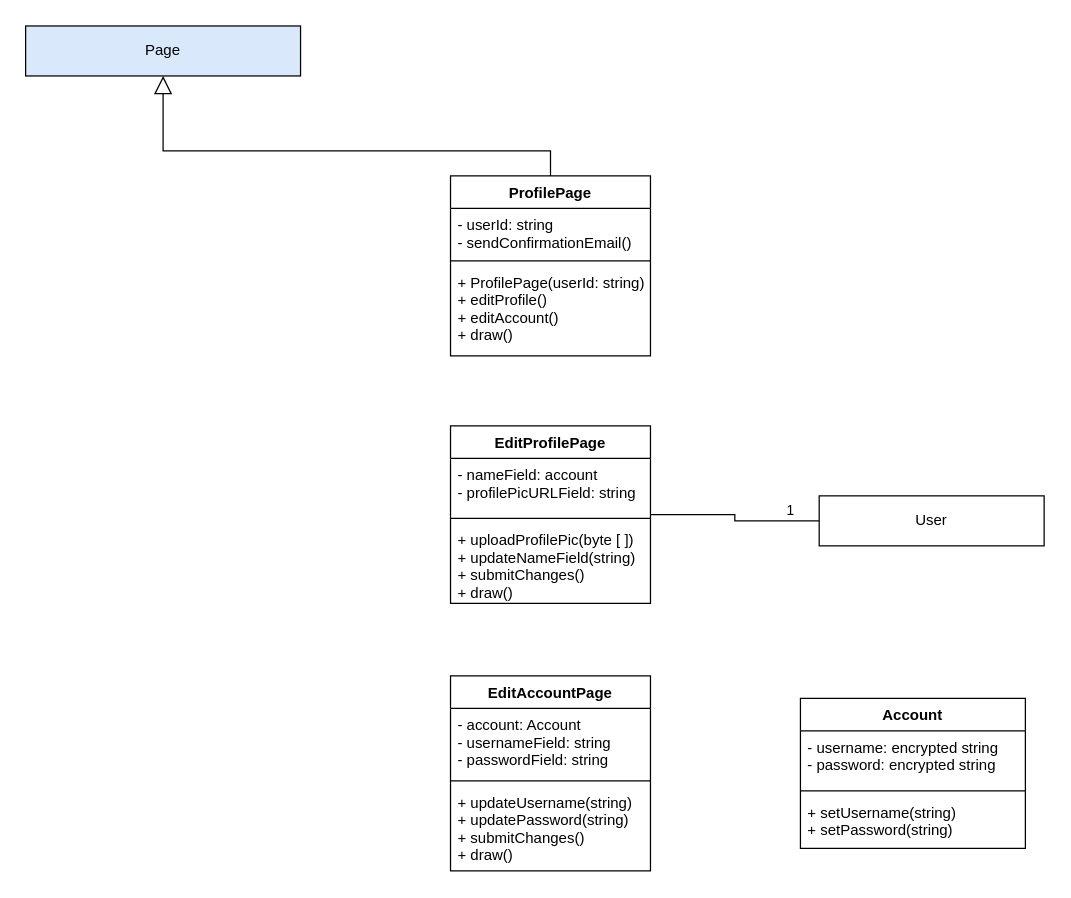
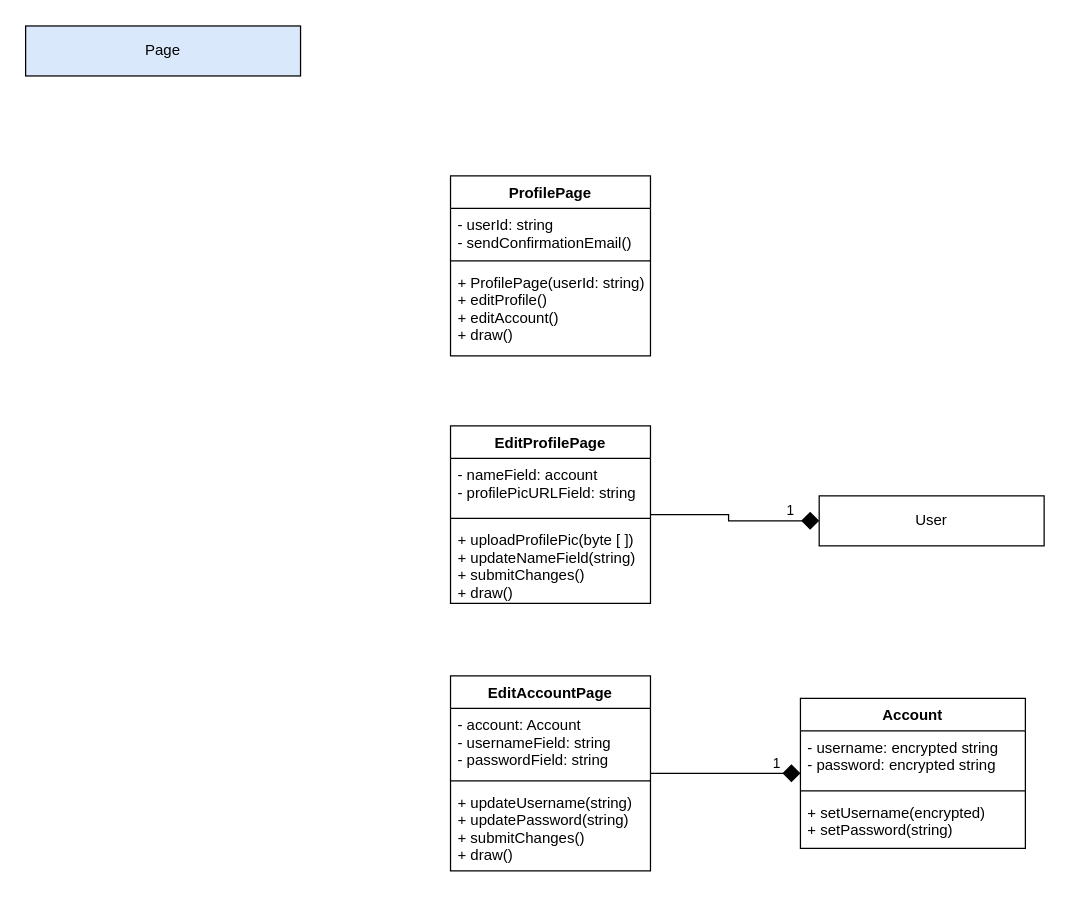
(341, 151) -> none
(809, 521) -> (801, 521)
none -> (717, 773)
(892, 813) -> (906, 813)
